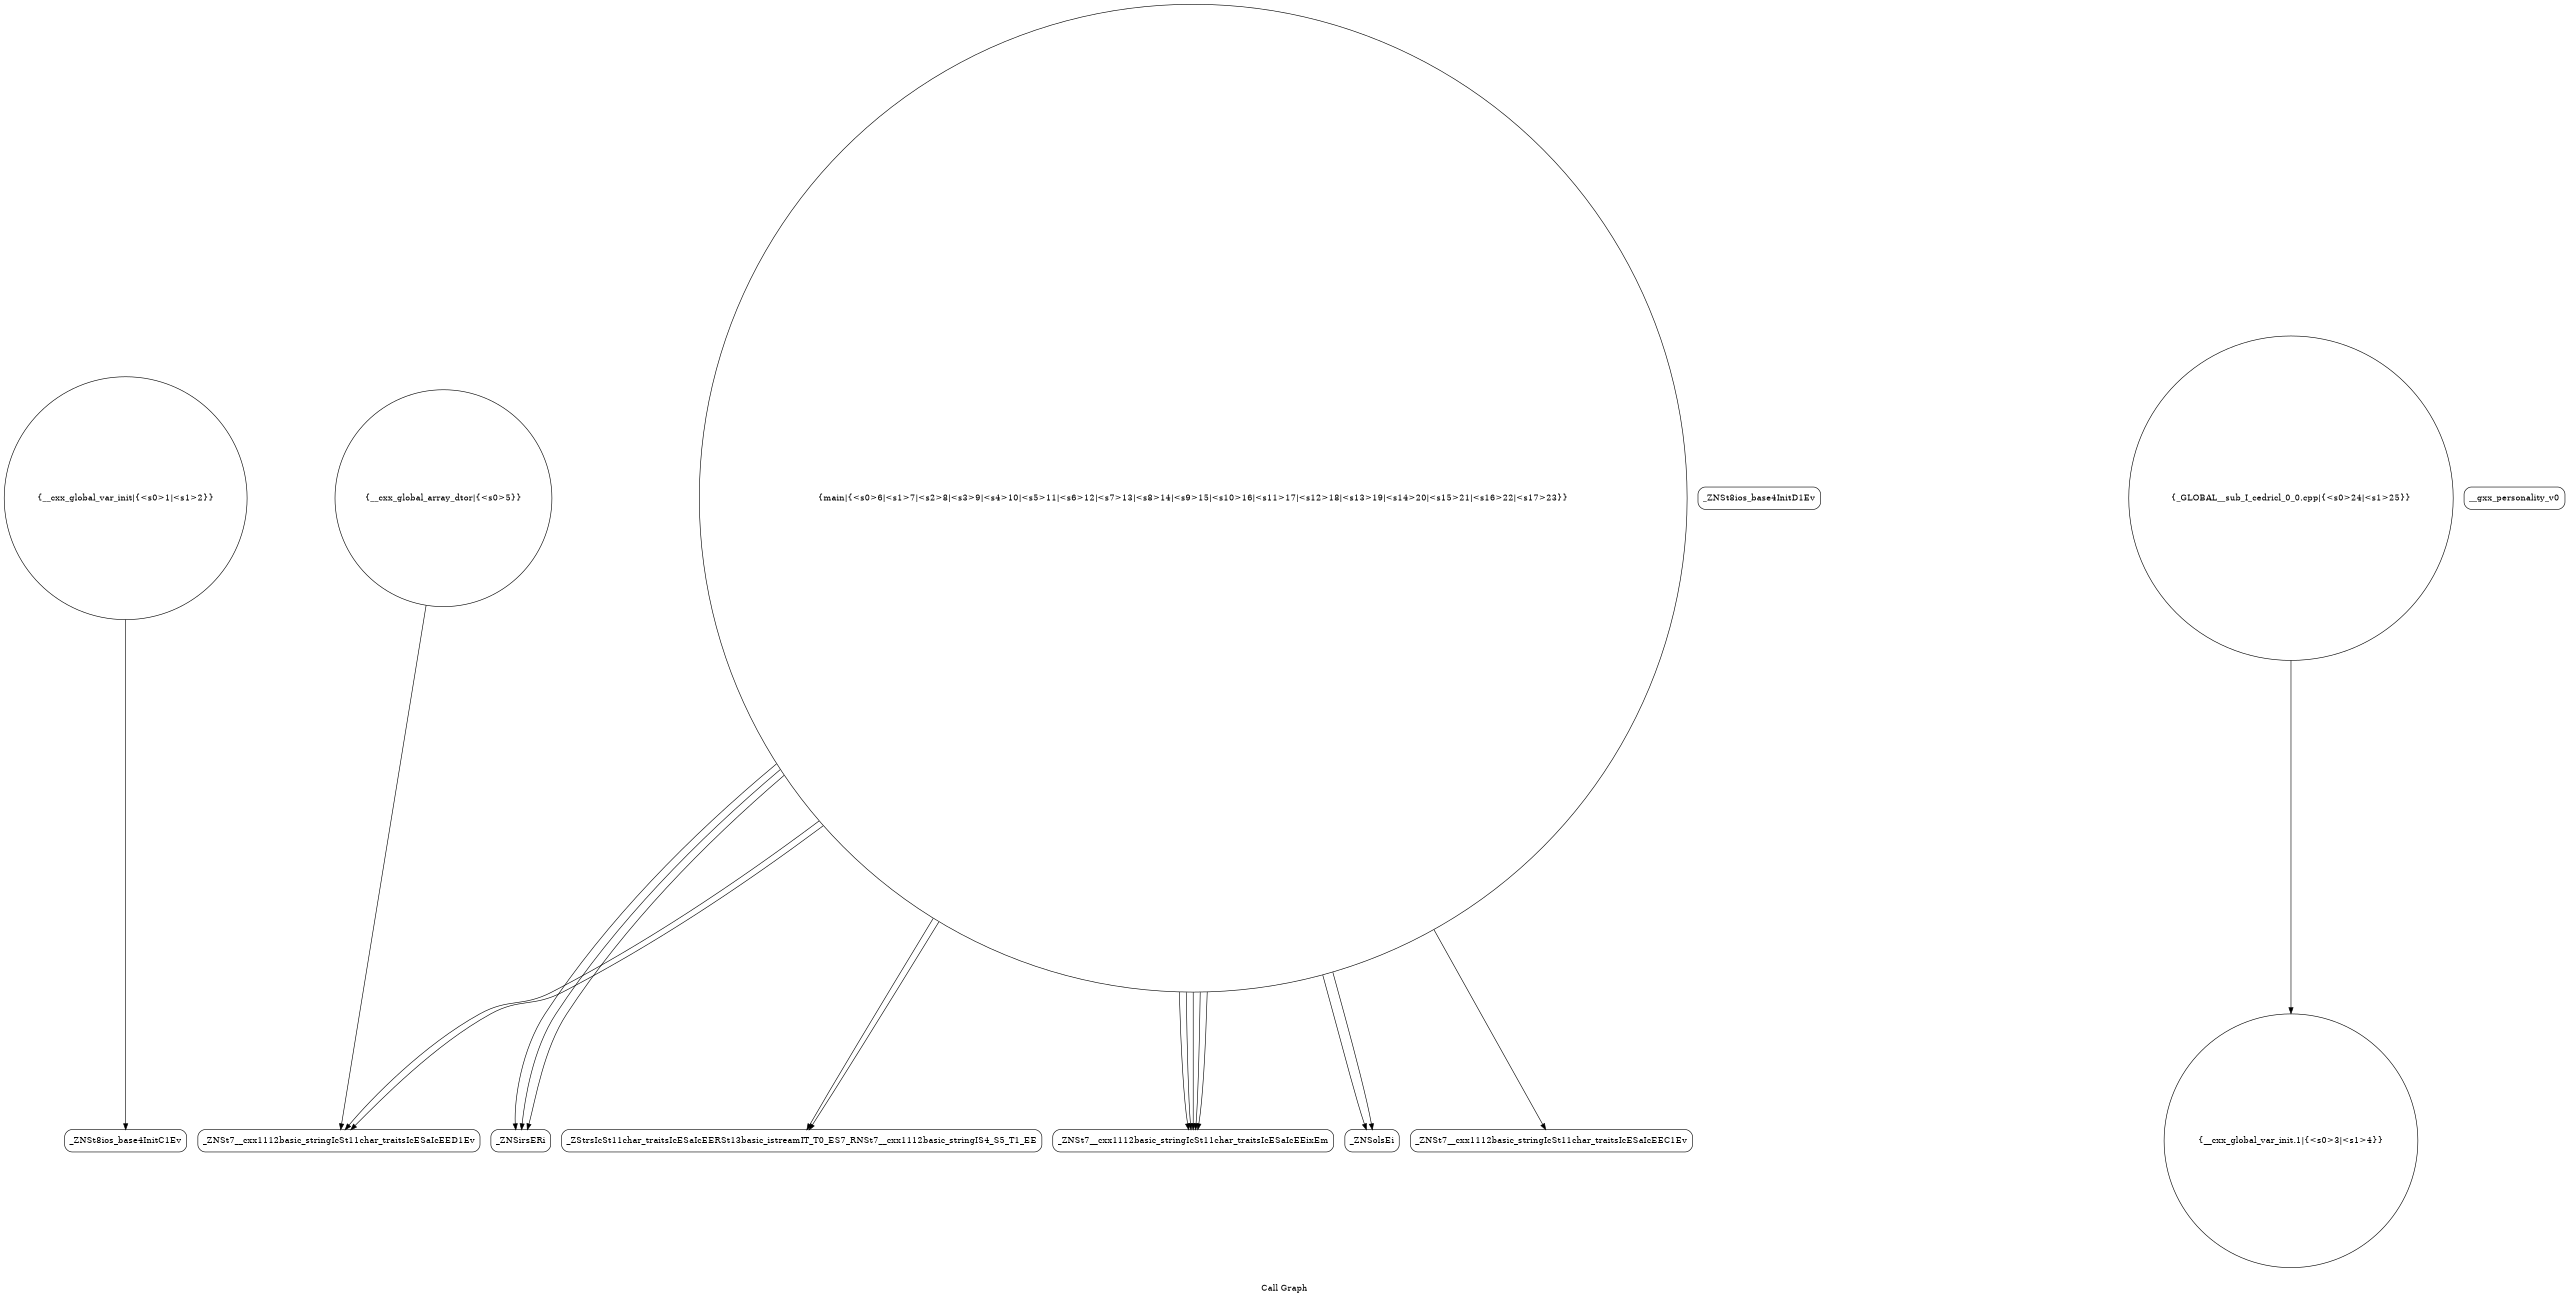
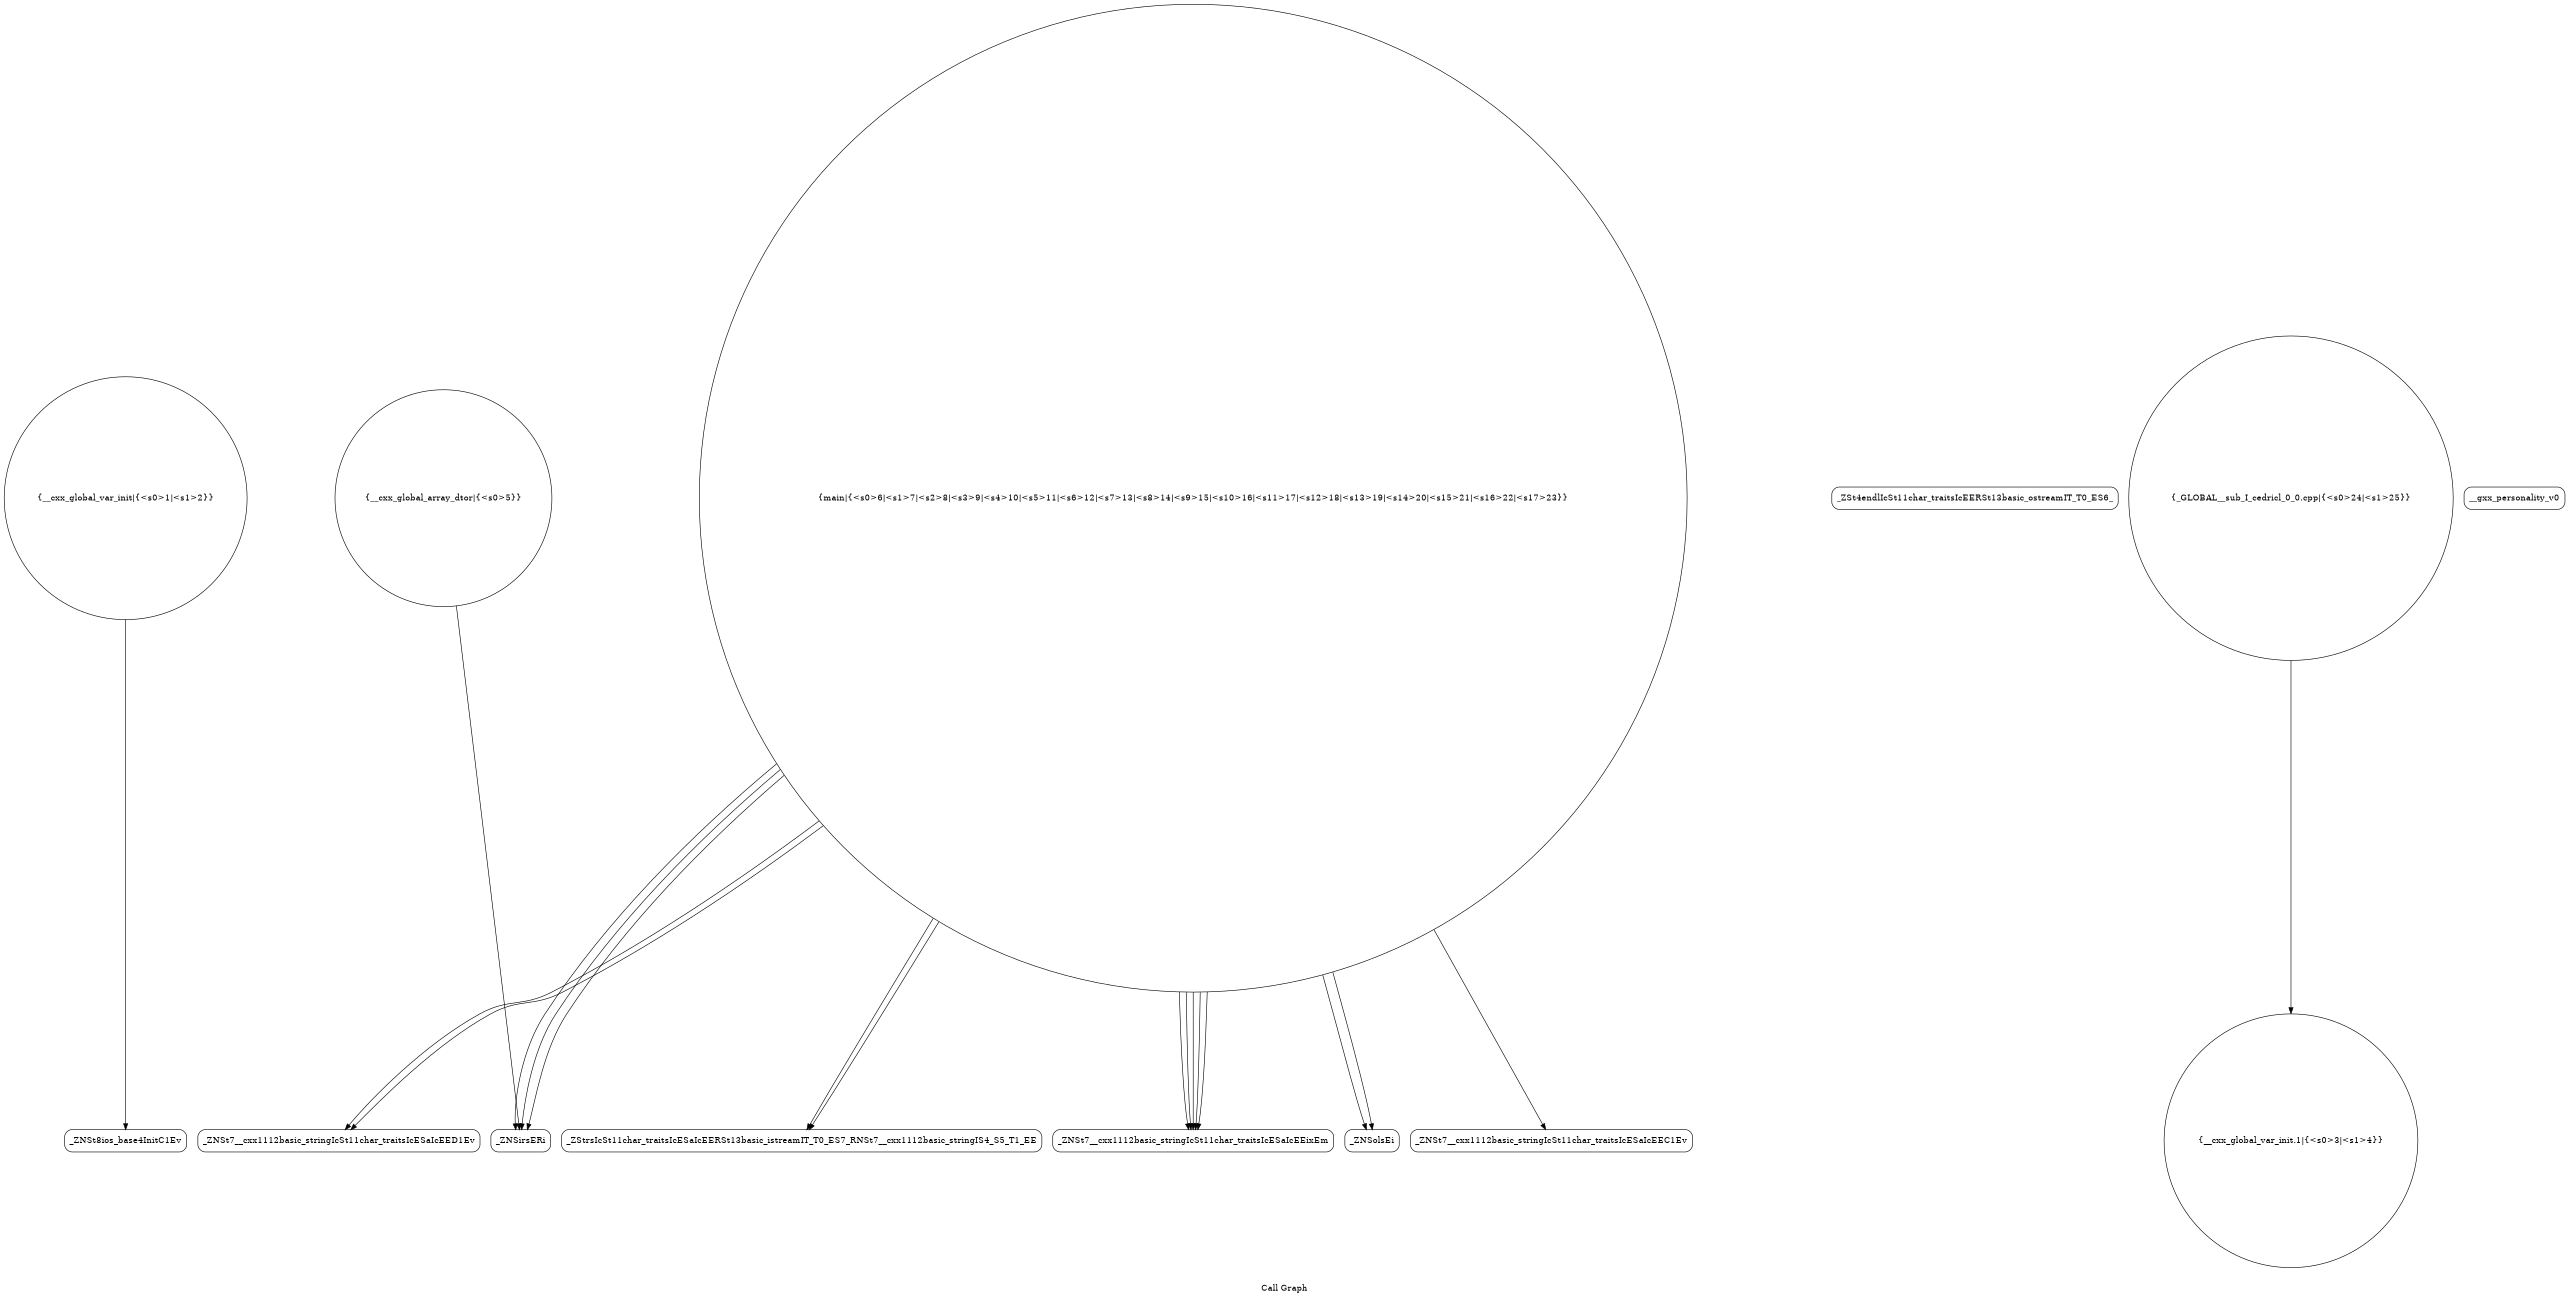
(1759, 498) -> none
none -> (1975, 498)
(384, 864) -> (488, 865)
